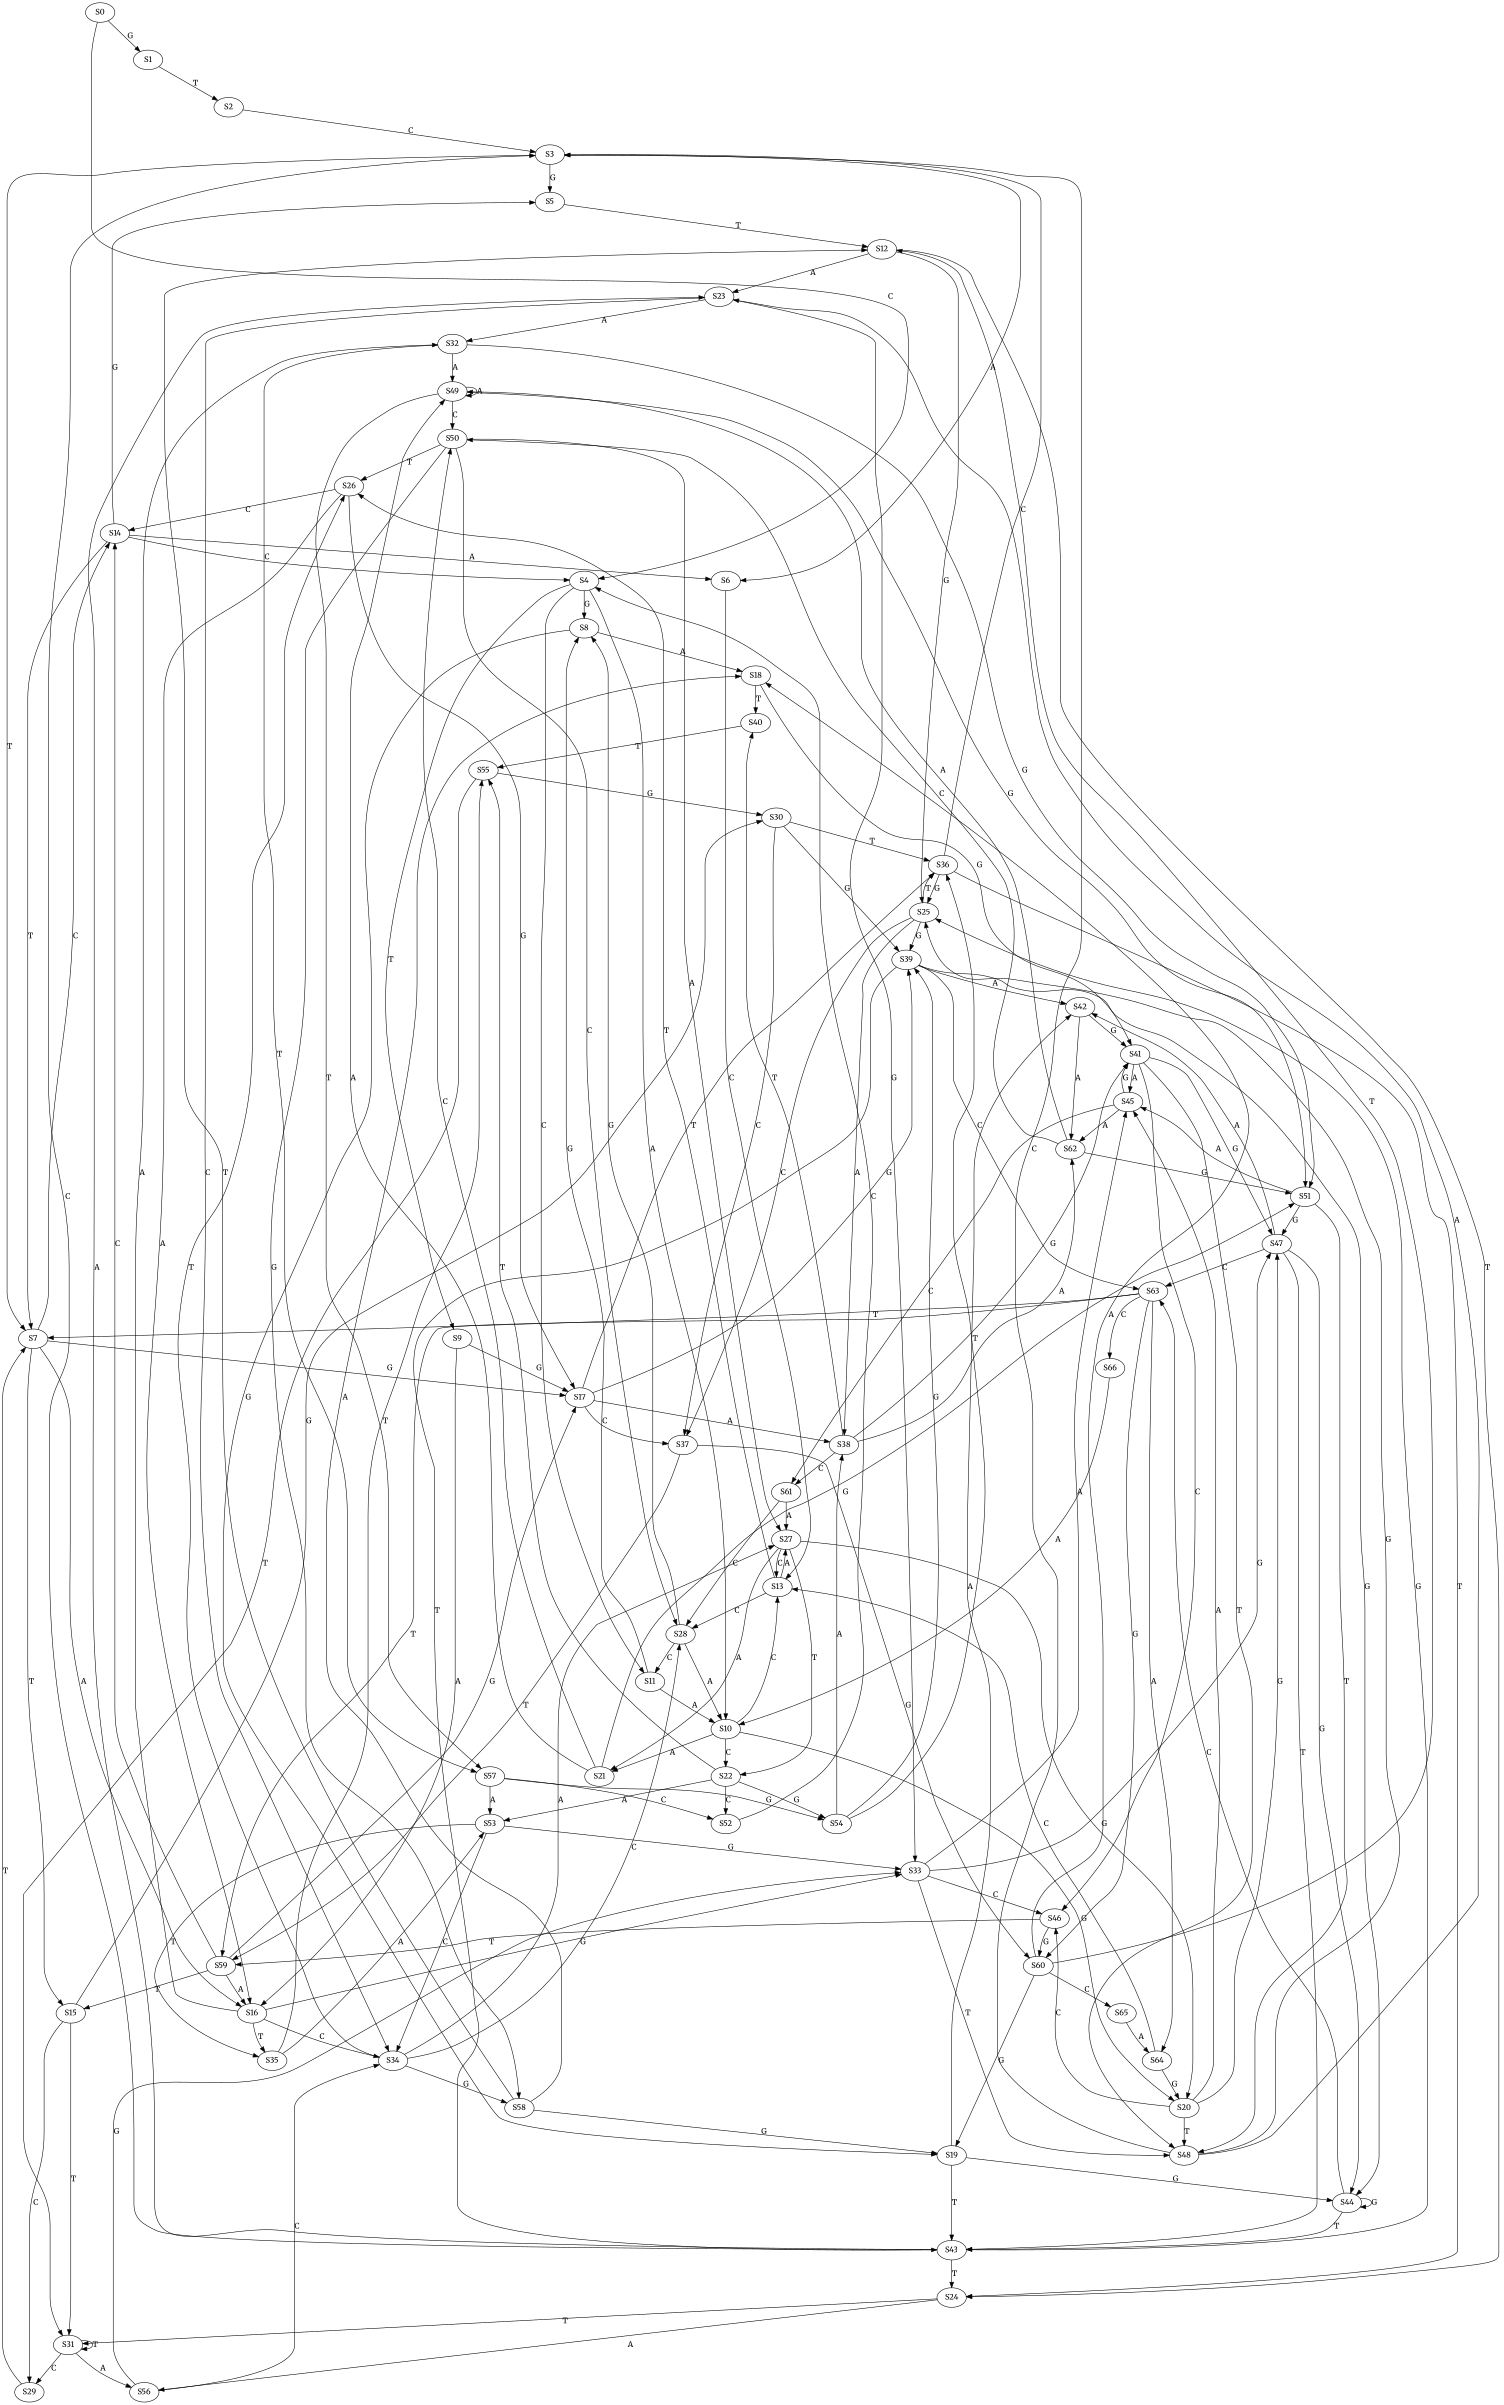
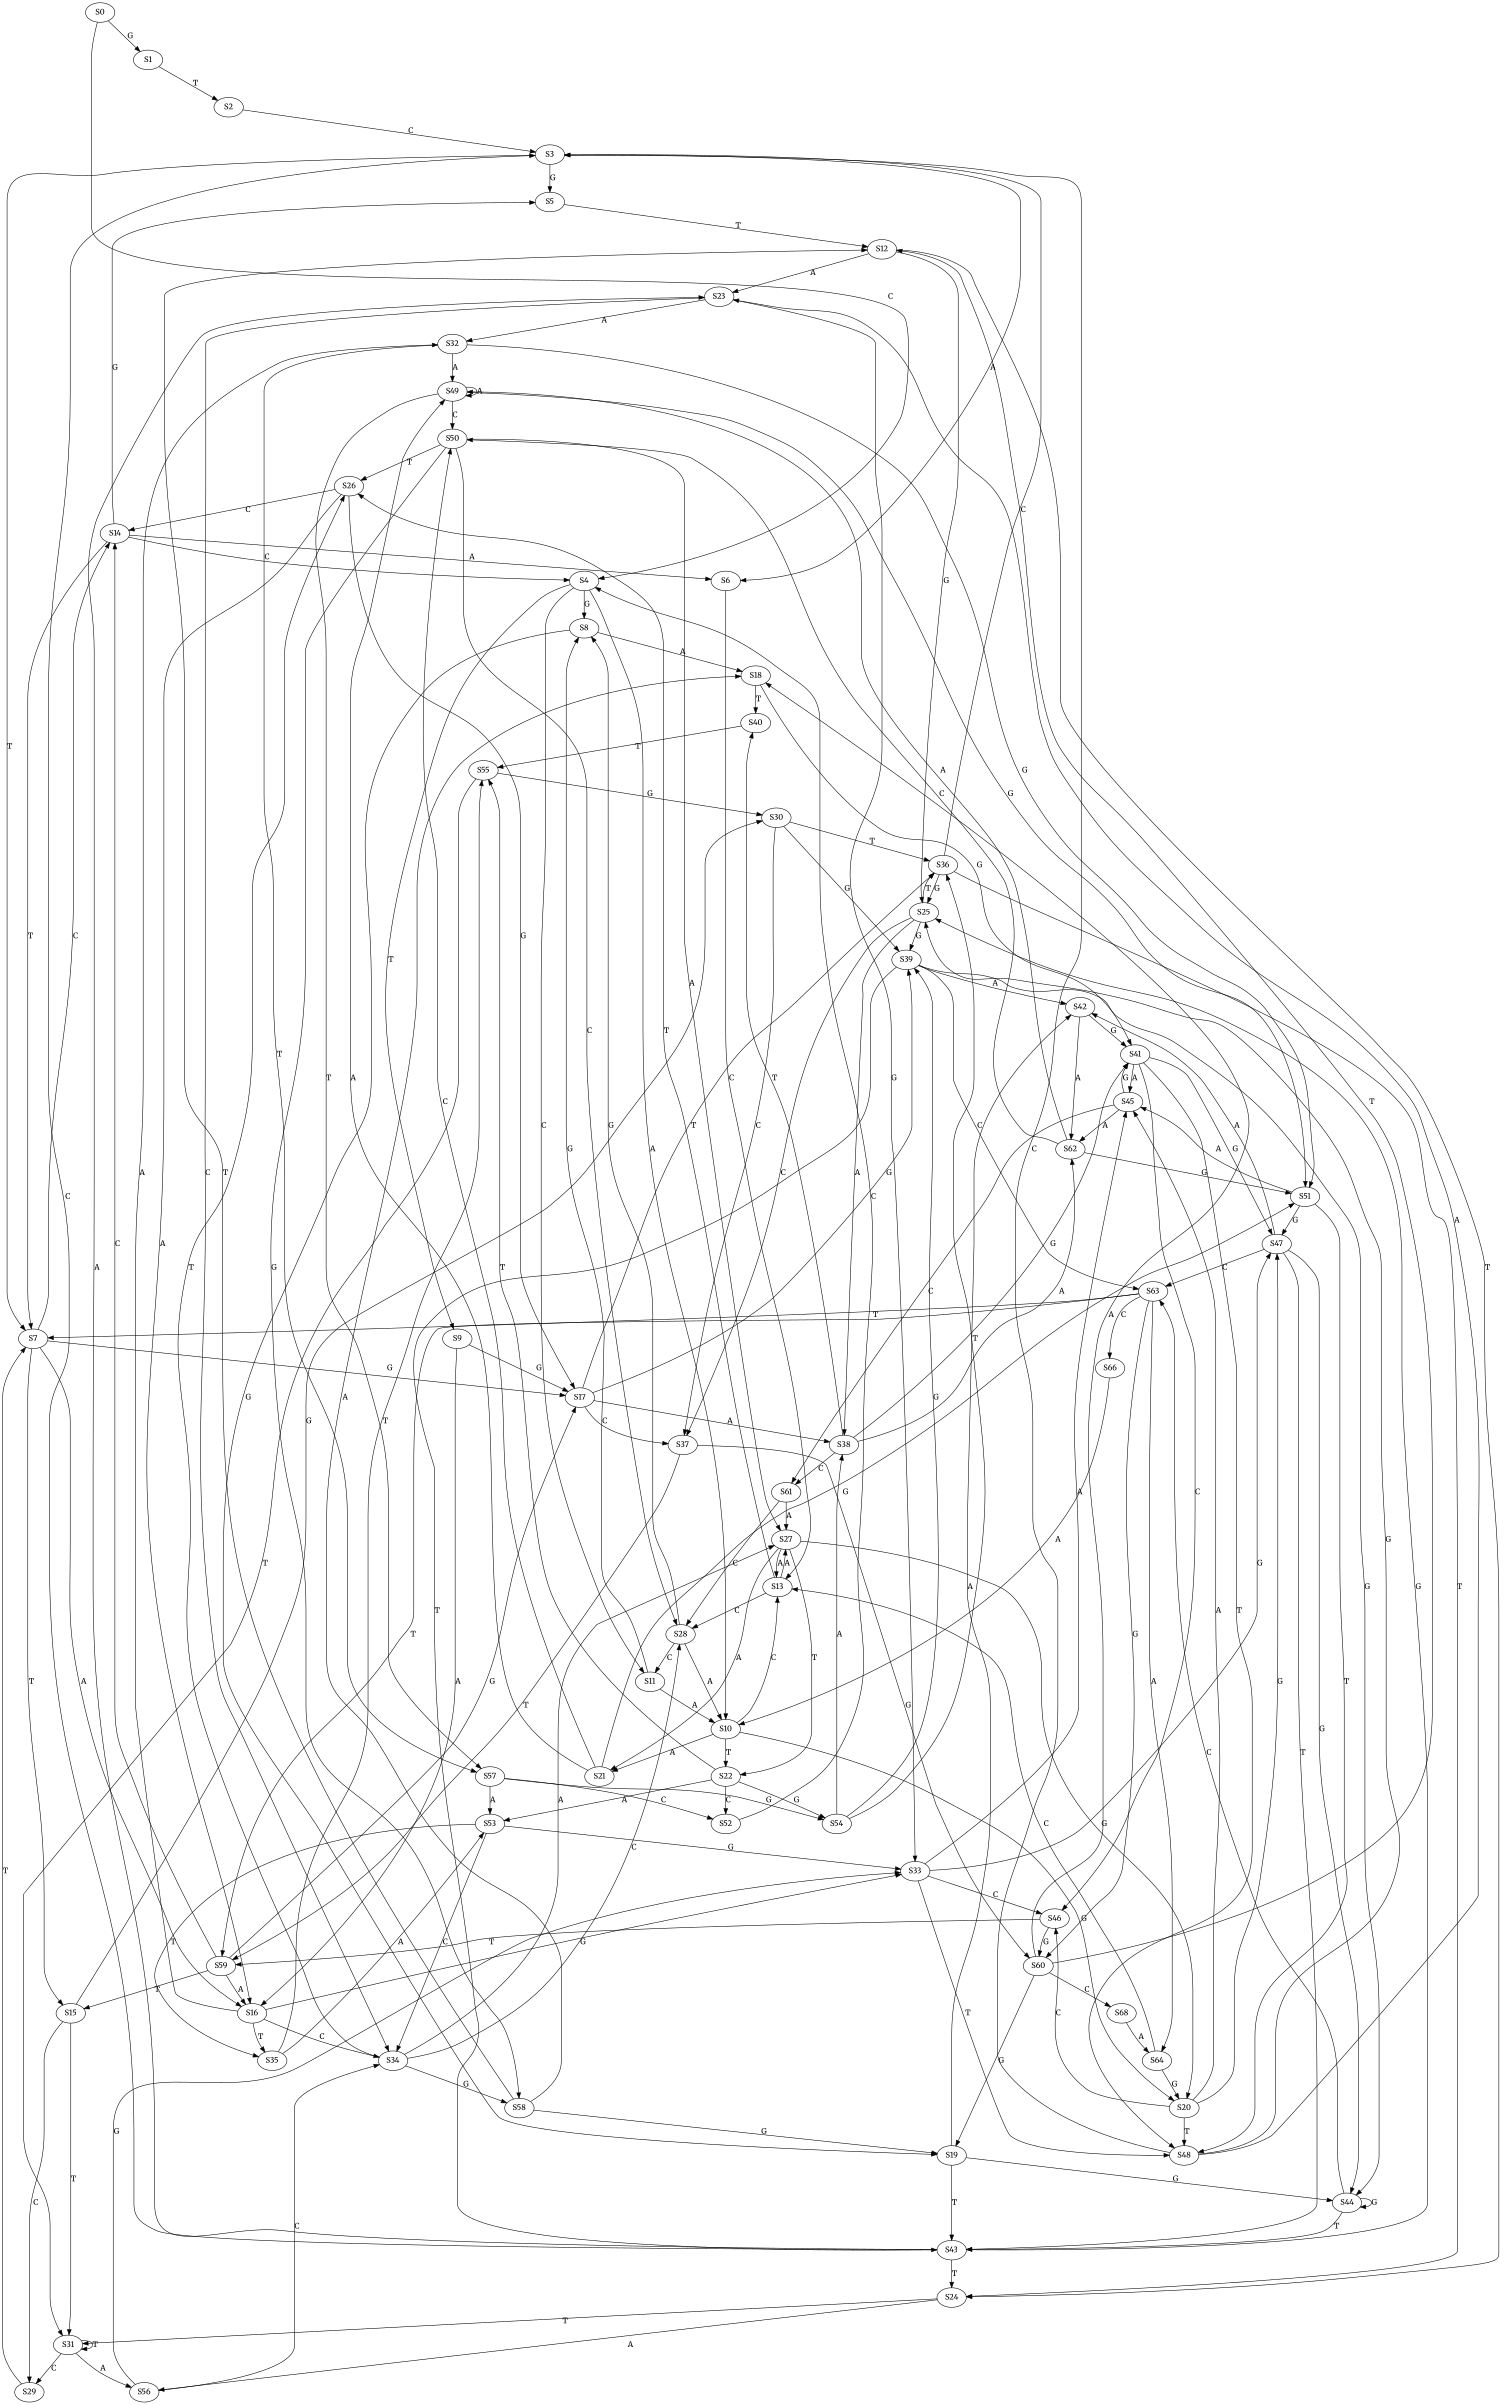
(780, 1563) -> (780, 1563)
(728, 1753) -> (728, 1753)
(1122, 2013) -> (1122, 2013)
